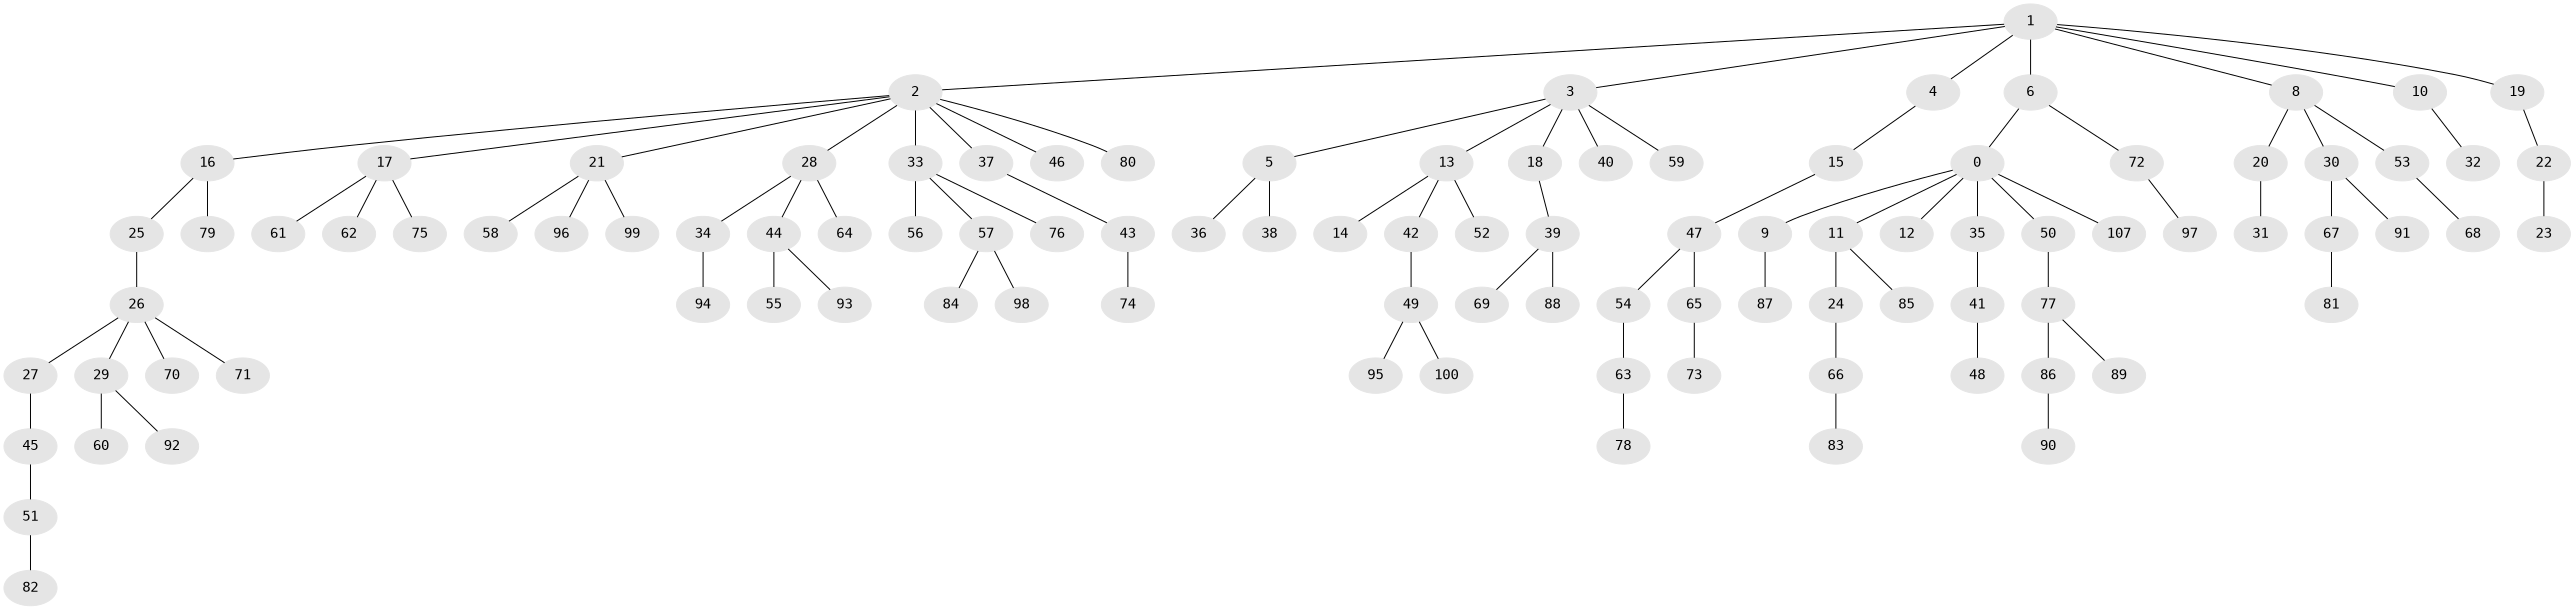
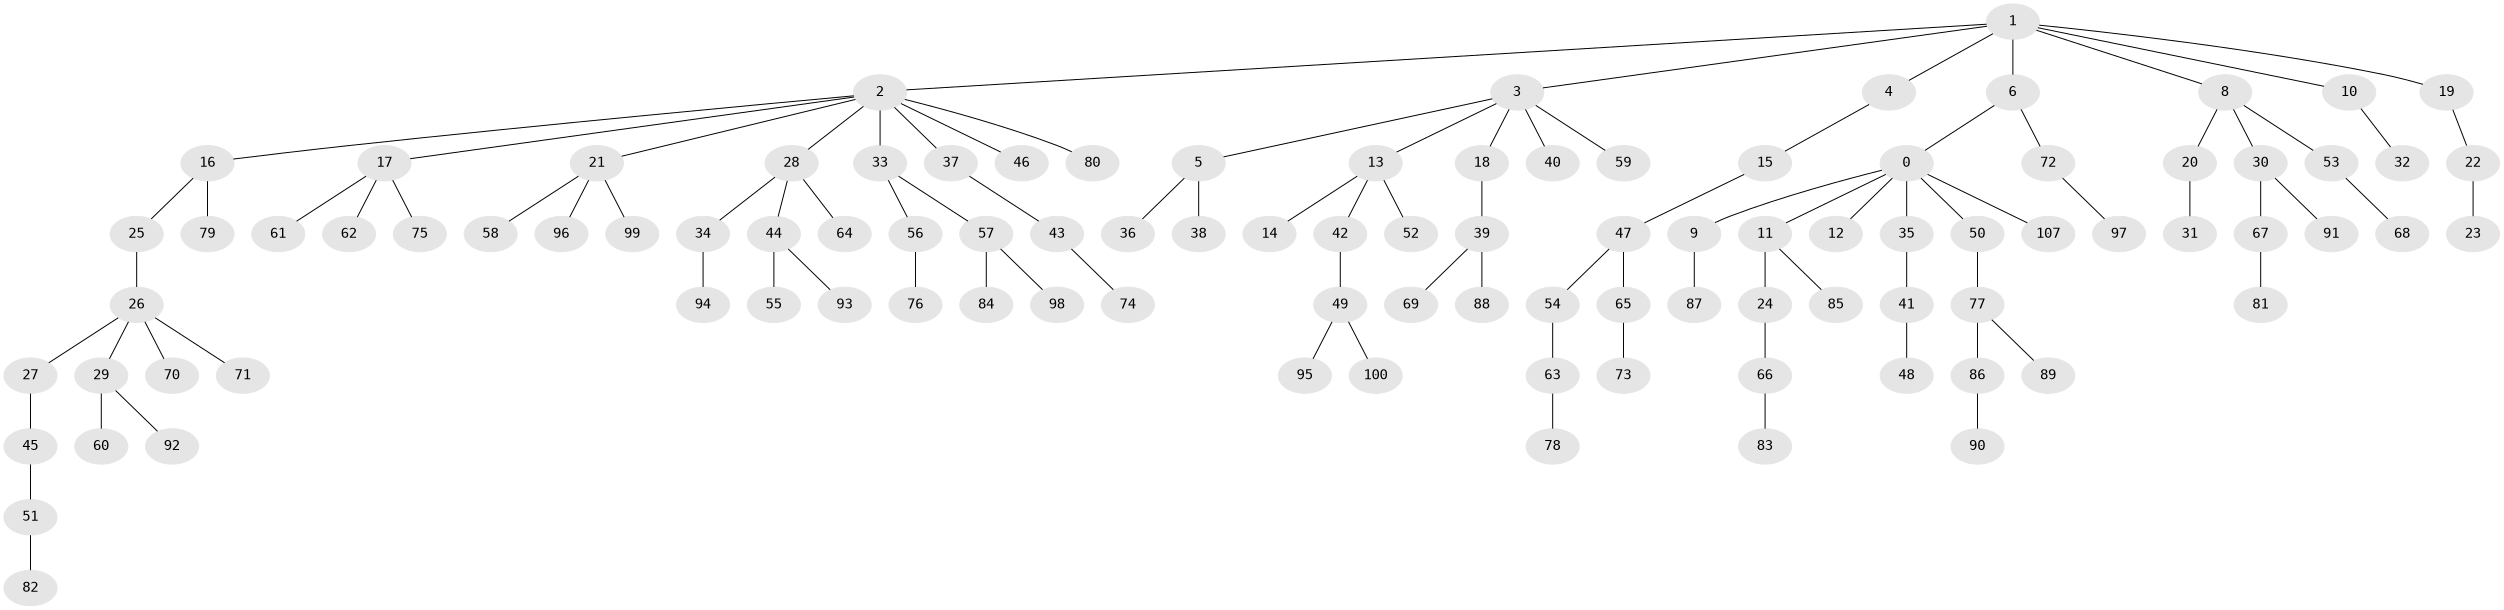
(986, 199) -> (915, 270)
